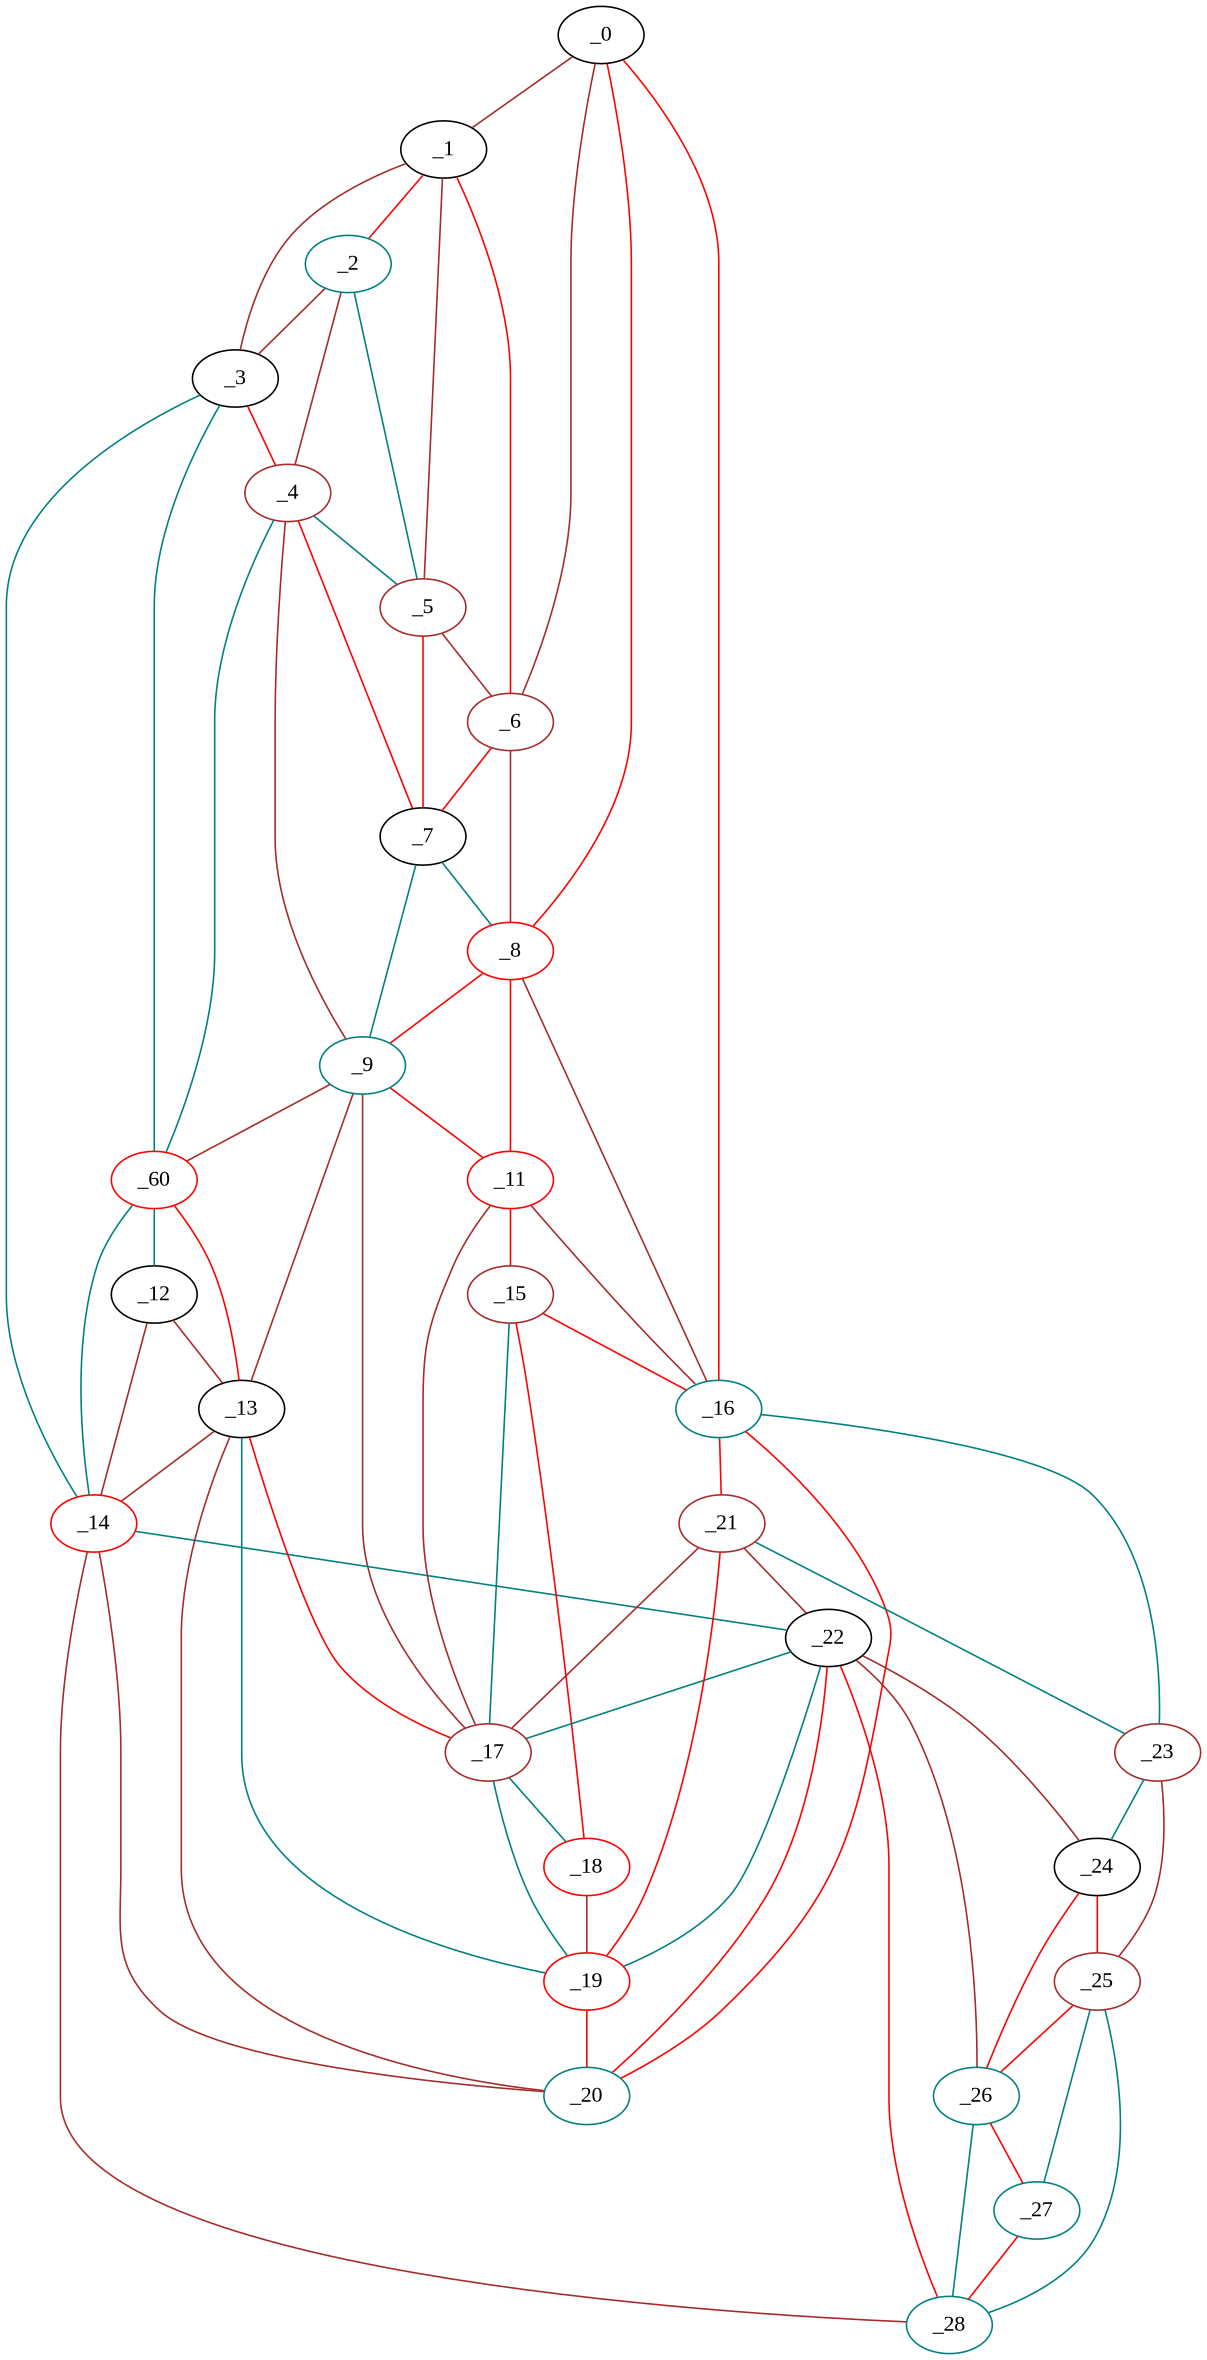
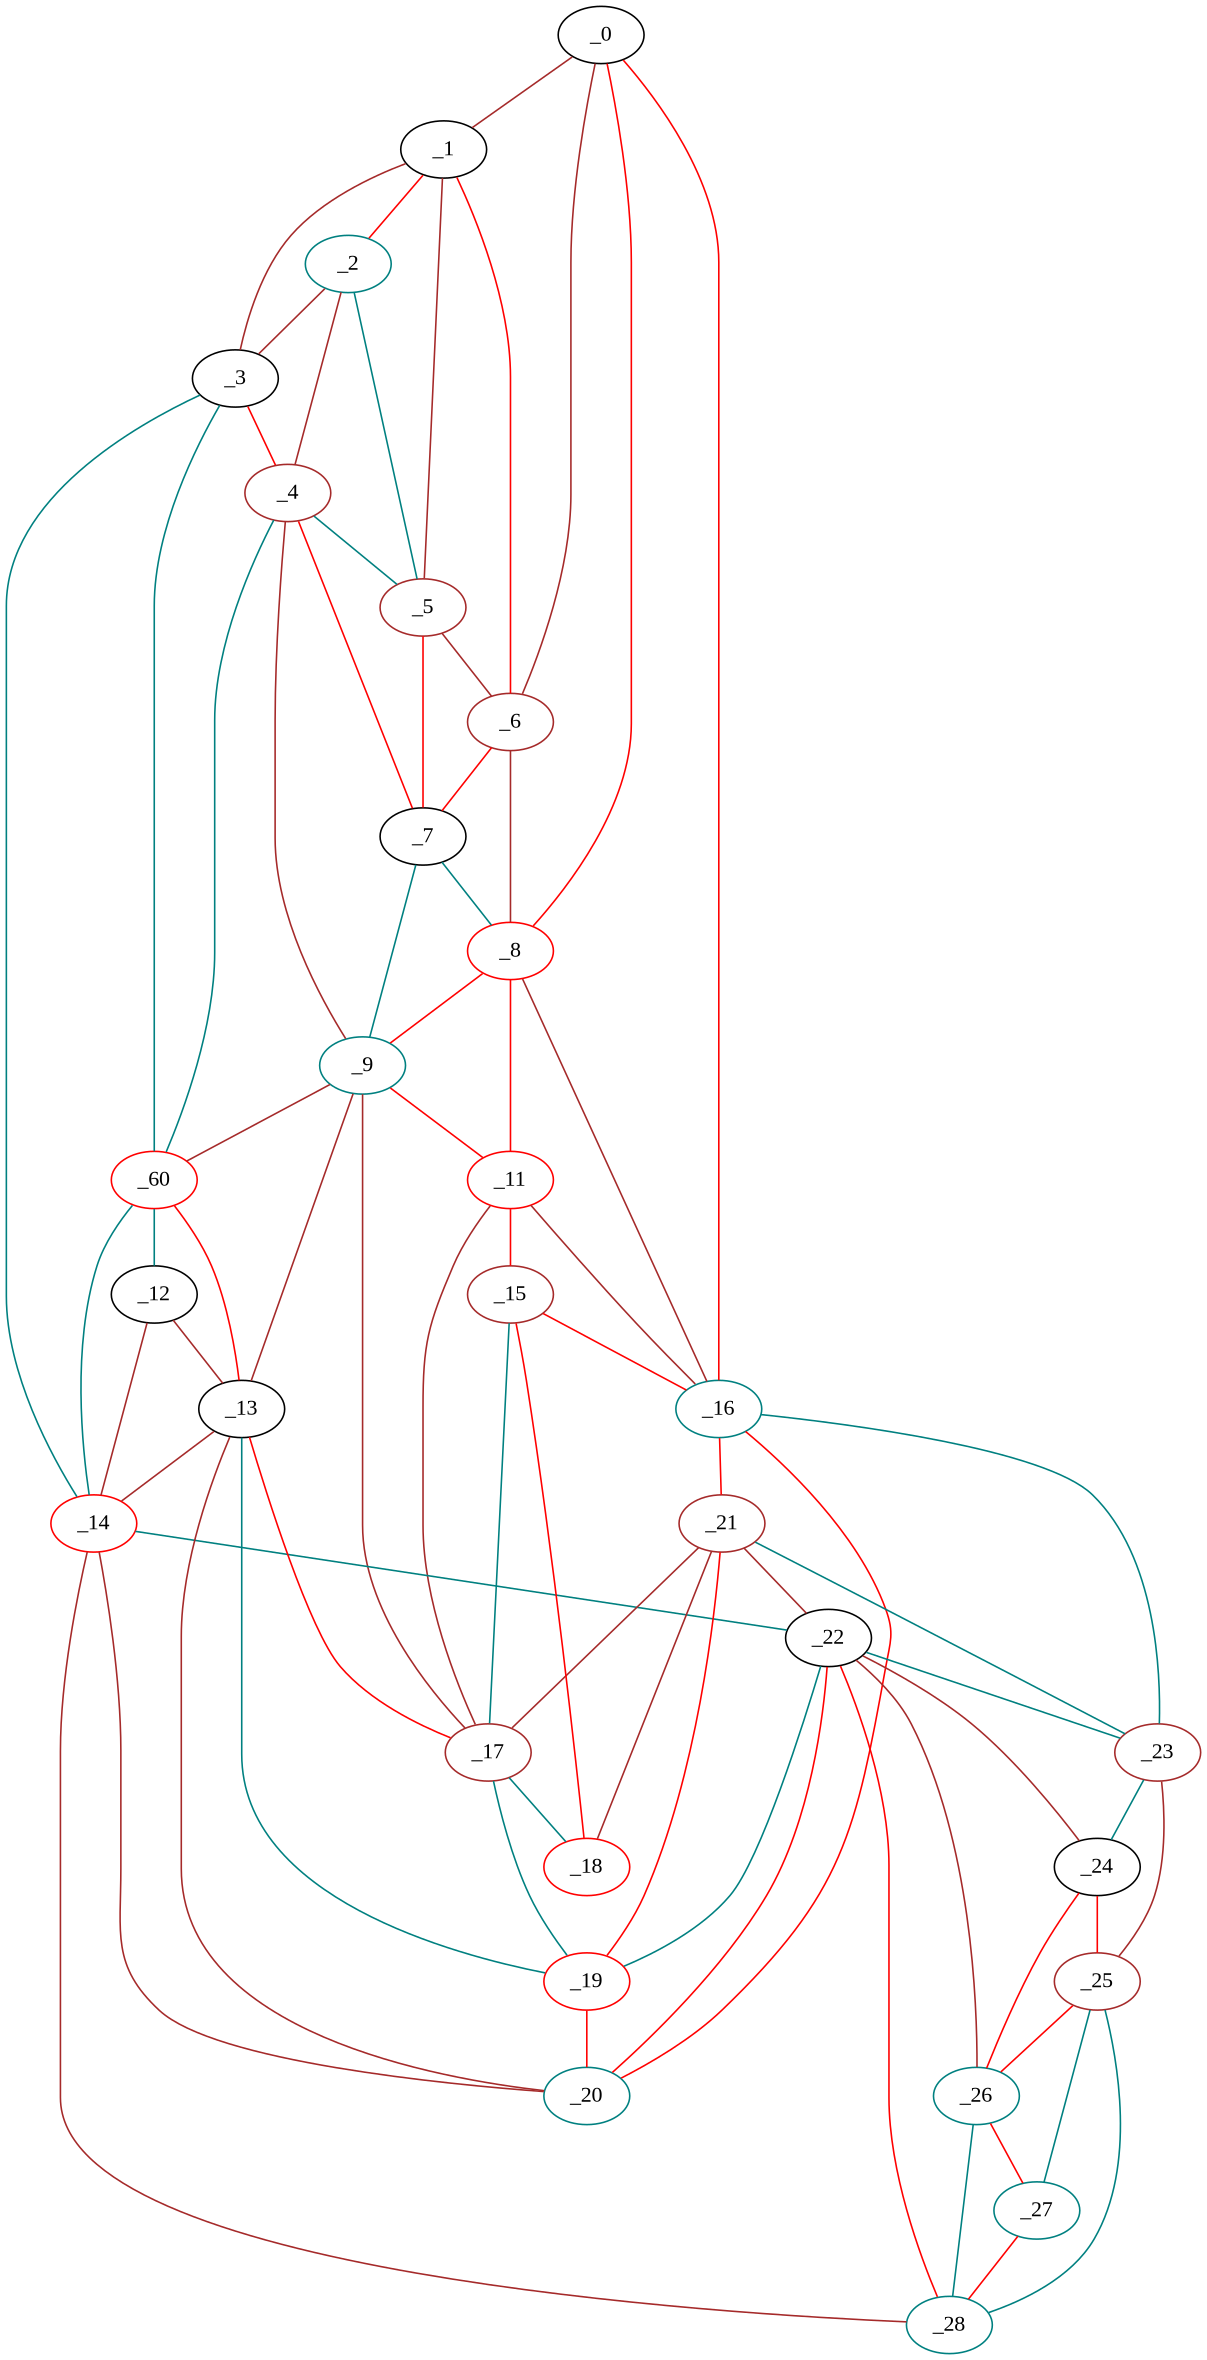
(658, 1695) -> (993, 1695)
(587, 1924) -> (654, 1695)
